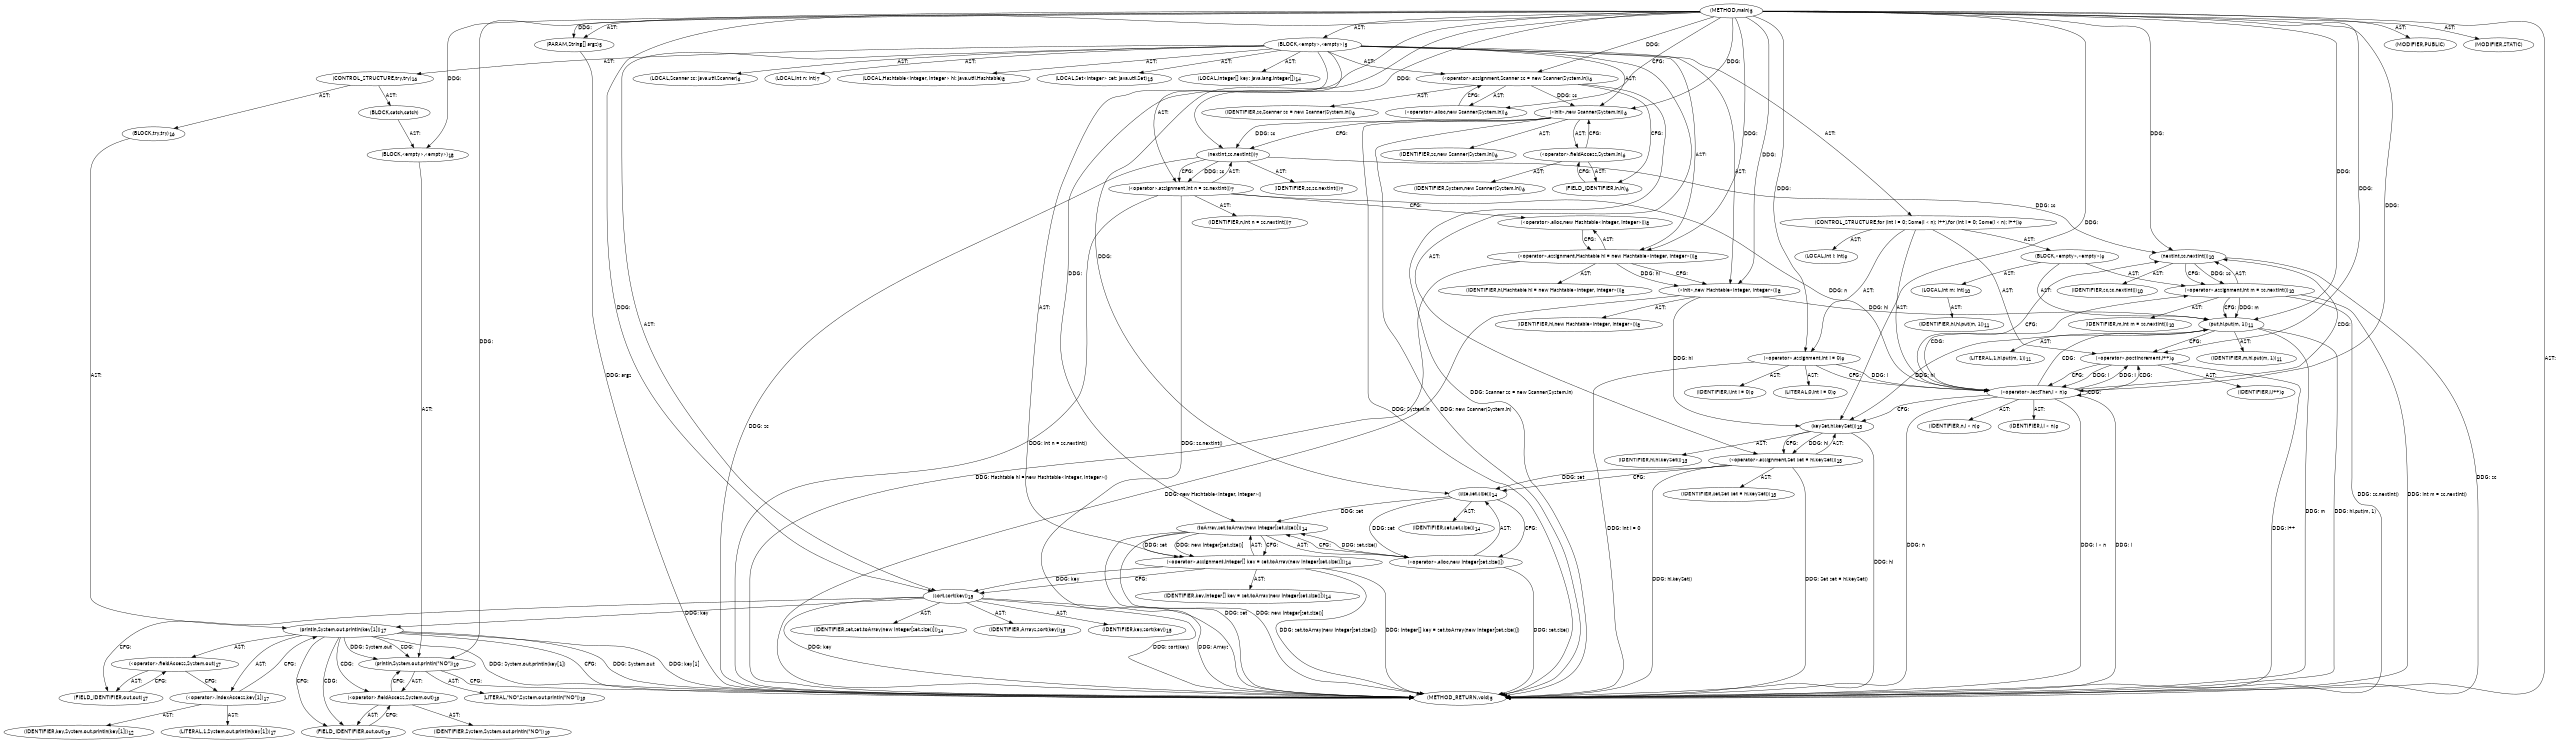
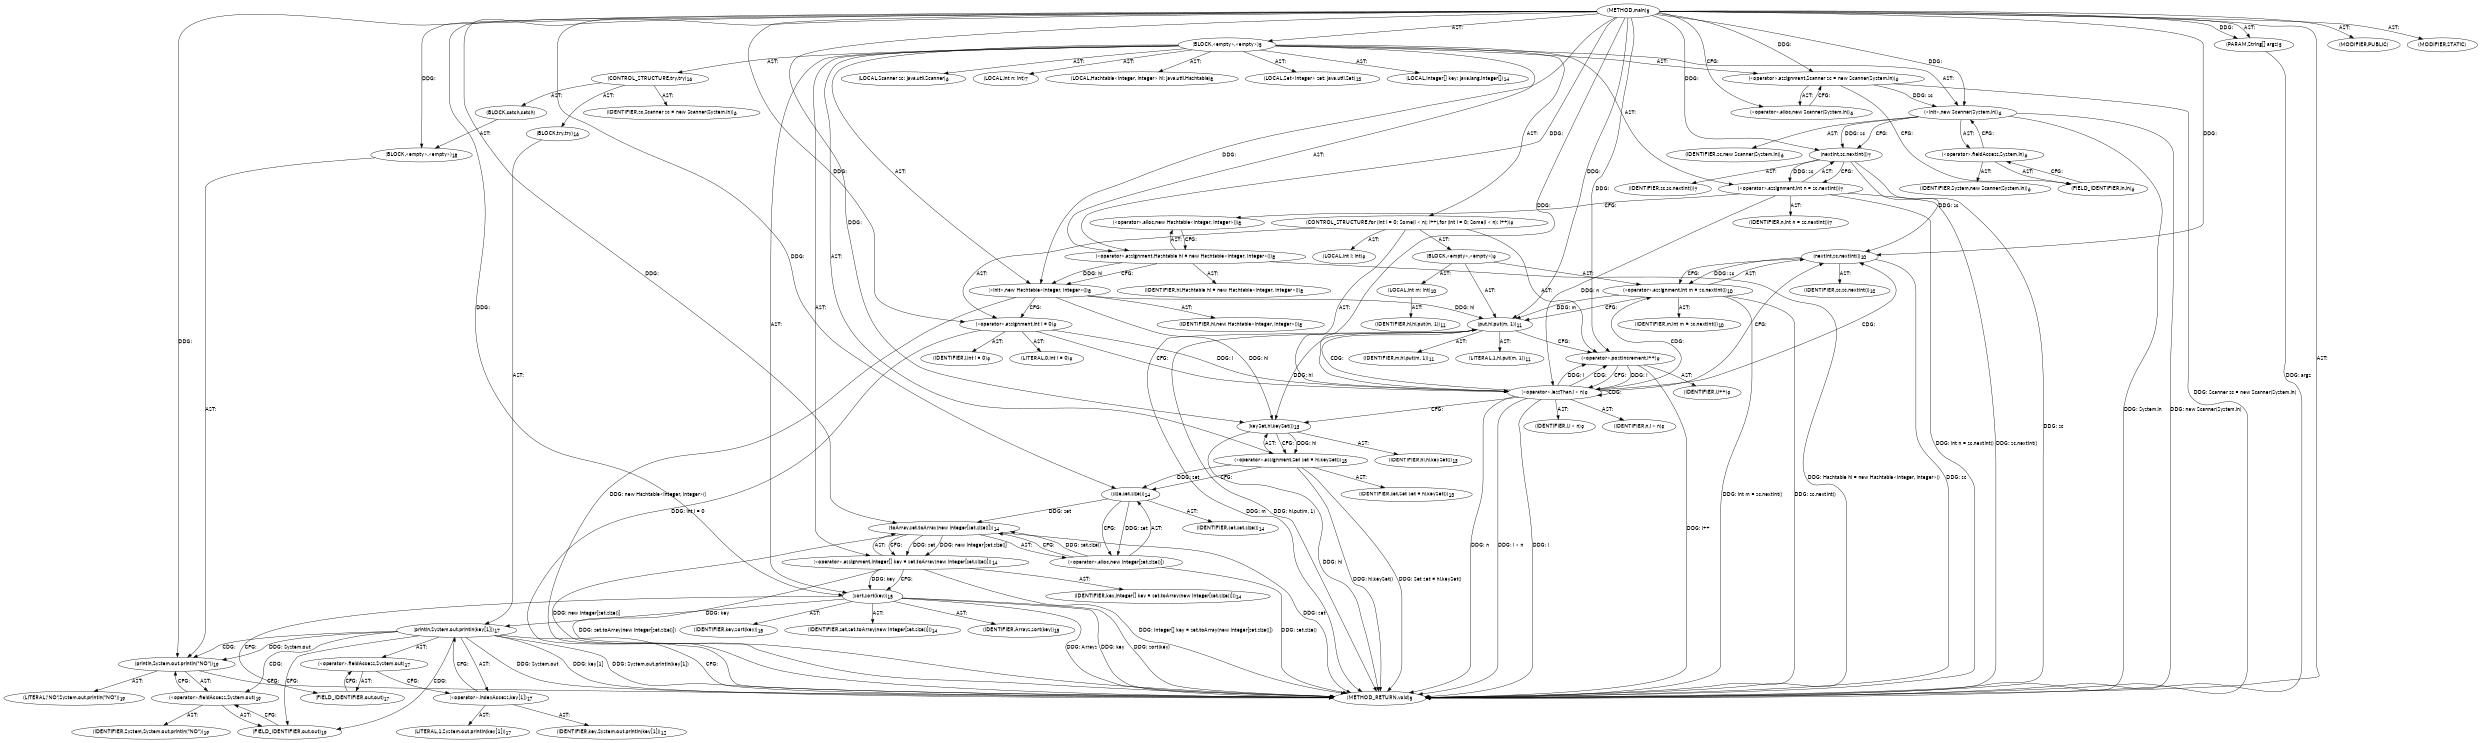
(1405, 96) -> (660, 94)
none -> (1029, 306)
